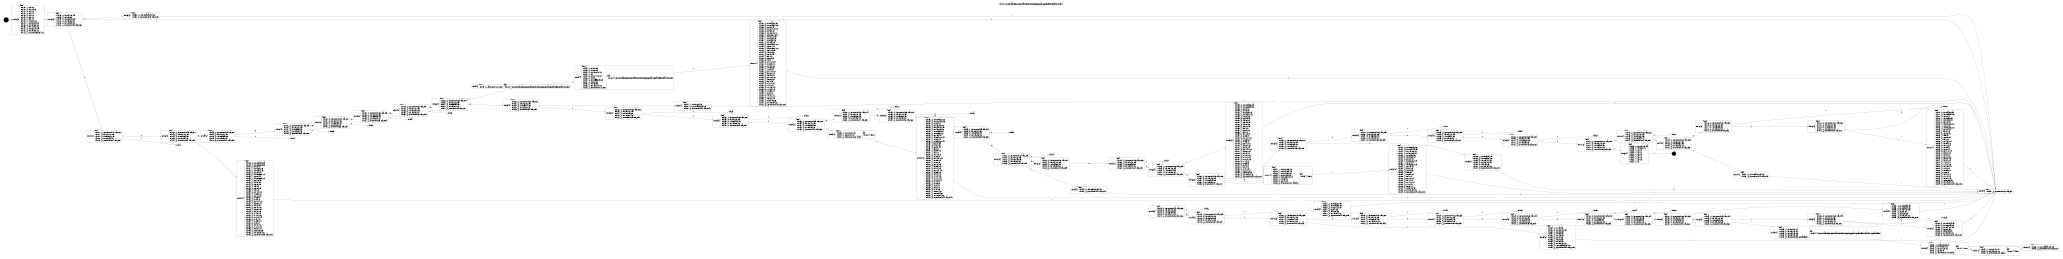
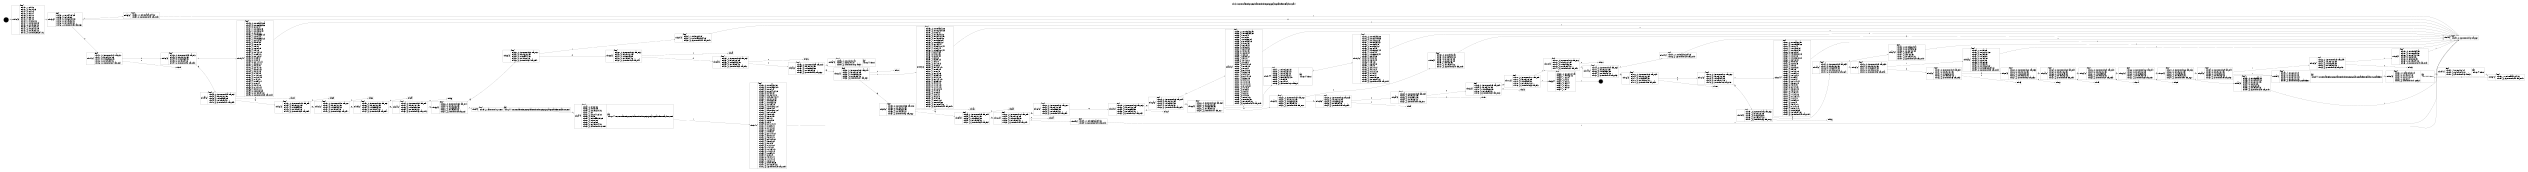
(1896, 125) -> (1743, 95)
(891, 146) -> (893, 75)
